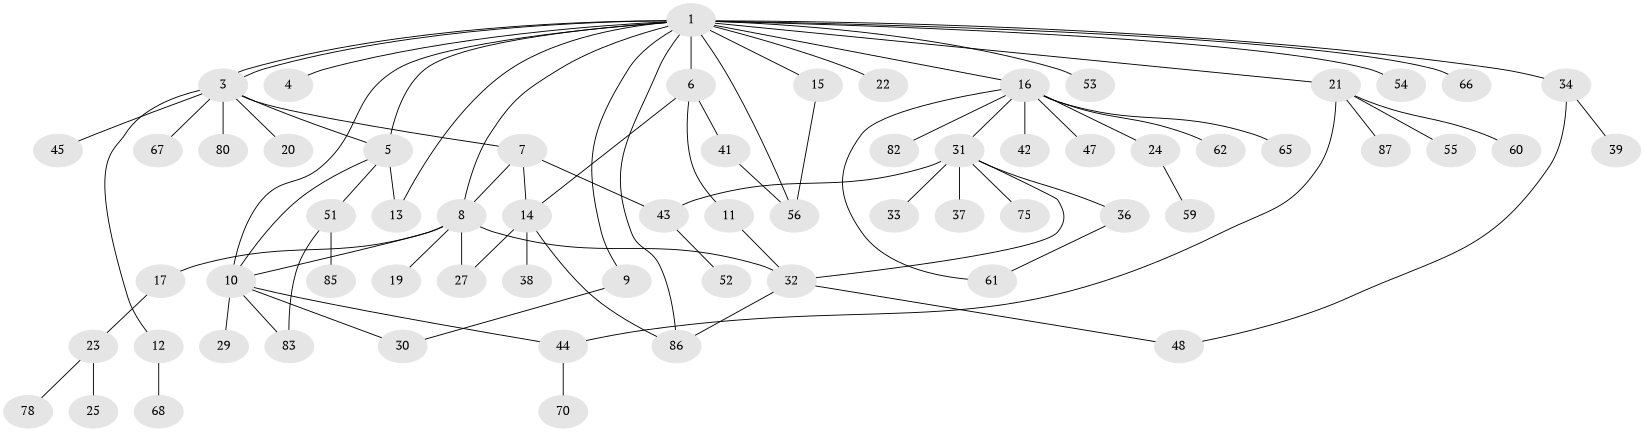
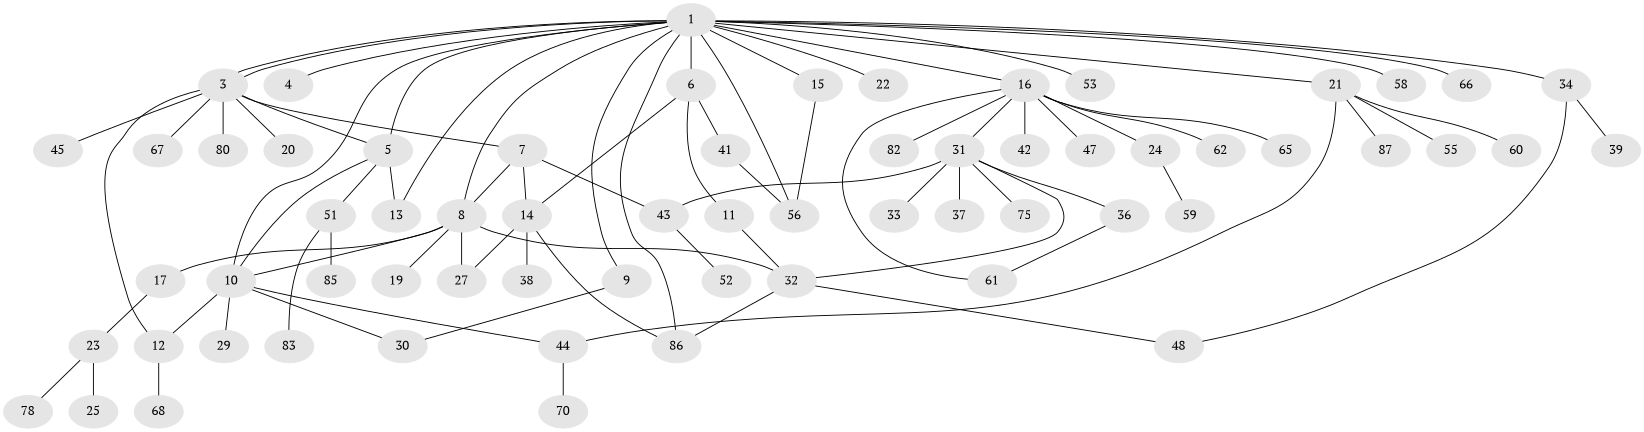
(1401, 85) -> (1401, 85)
(260, 314) -> (195, 314)
